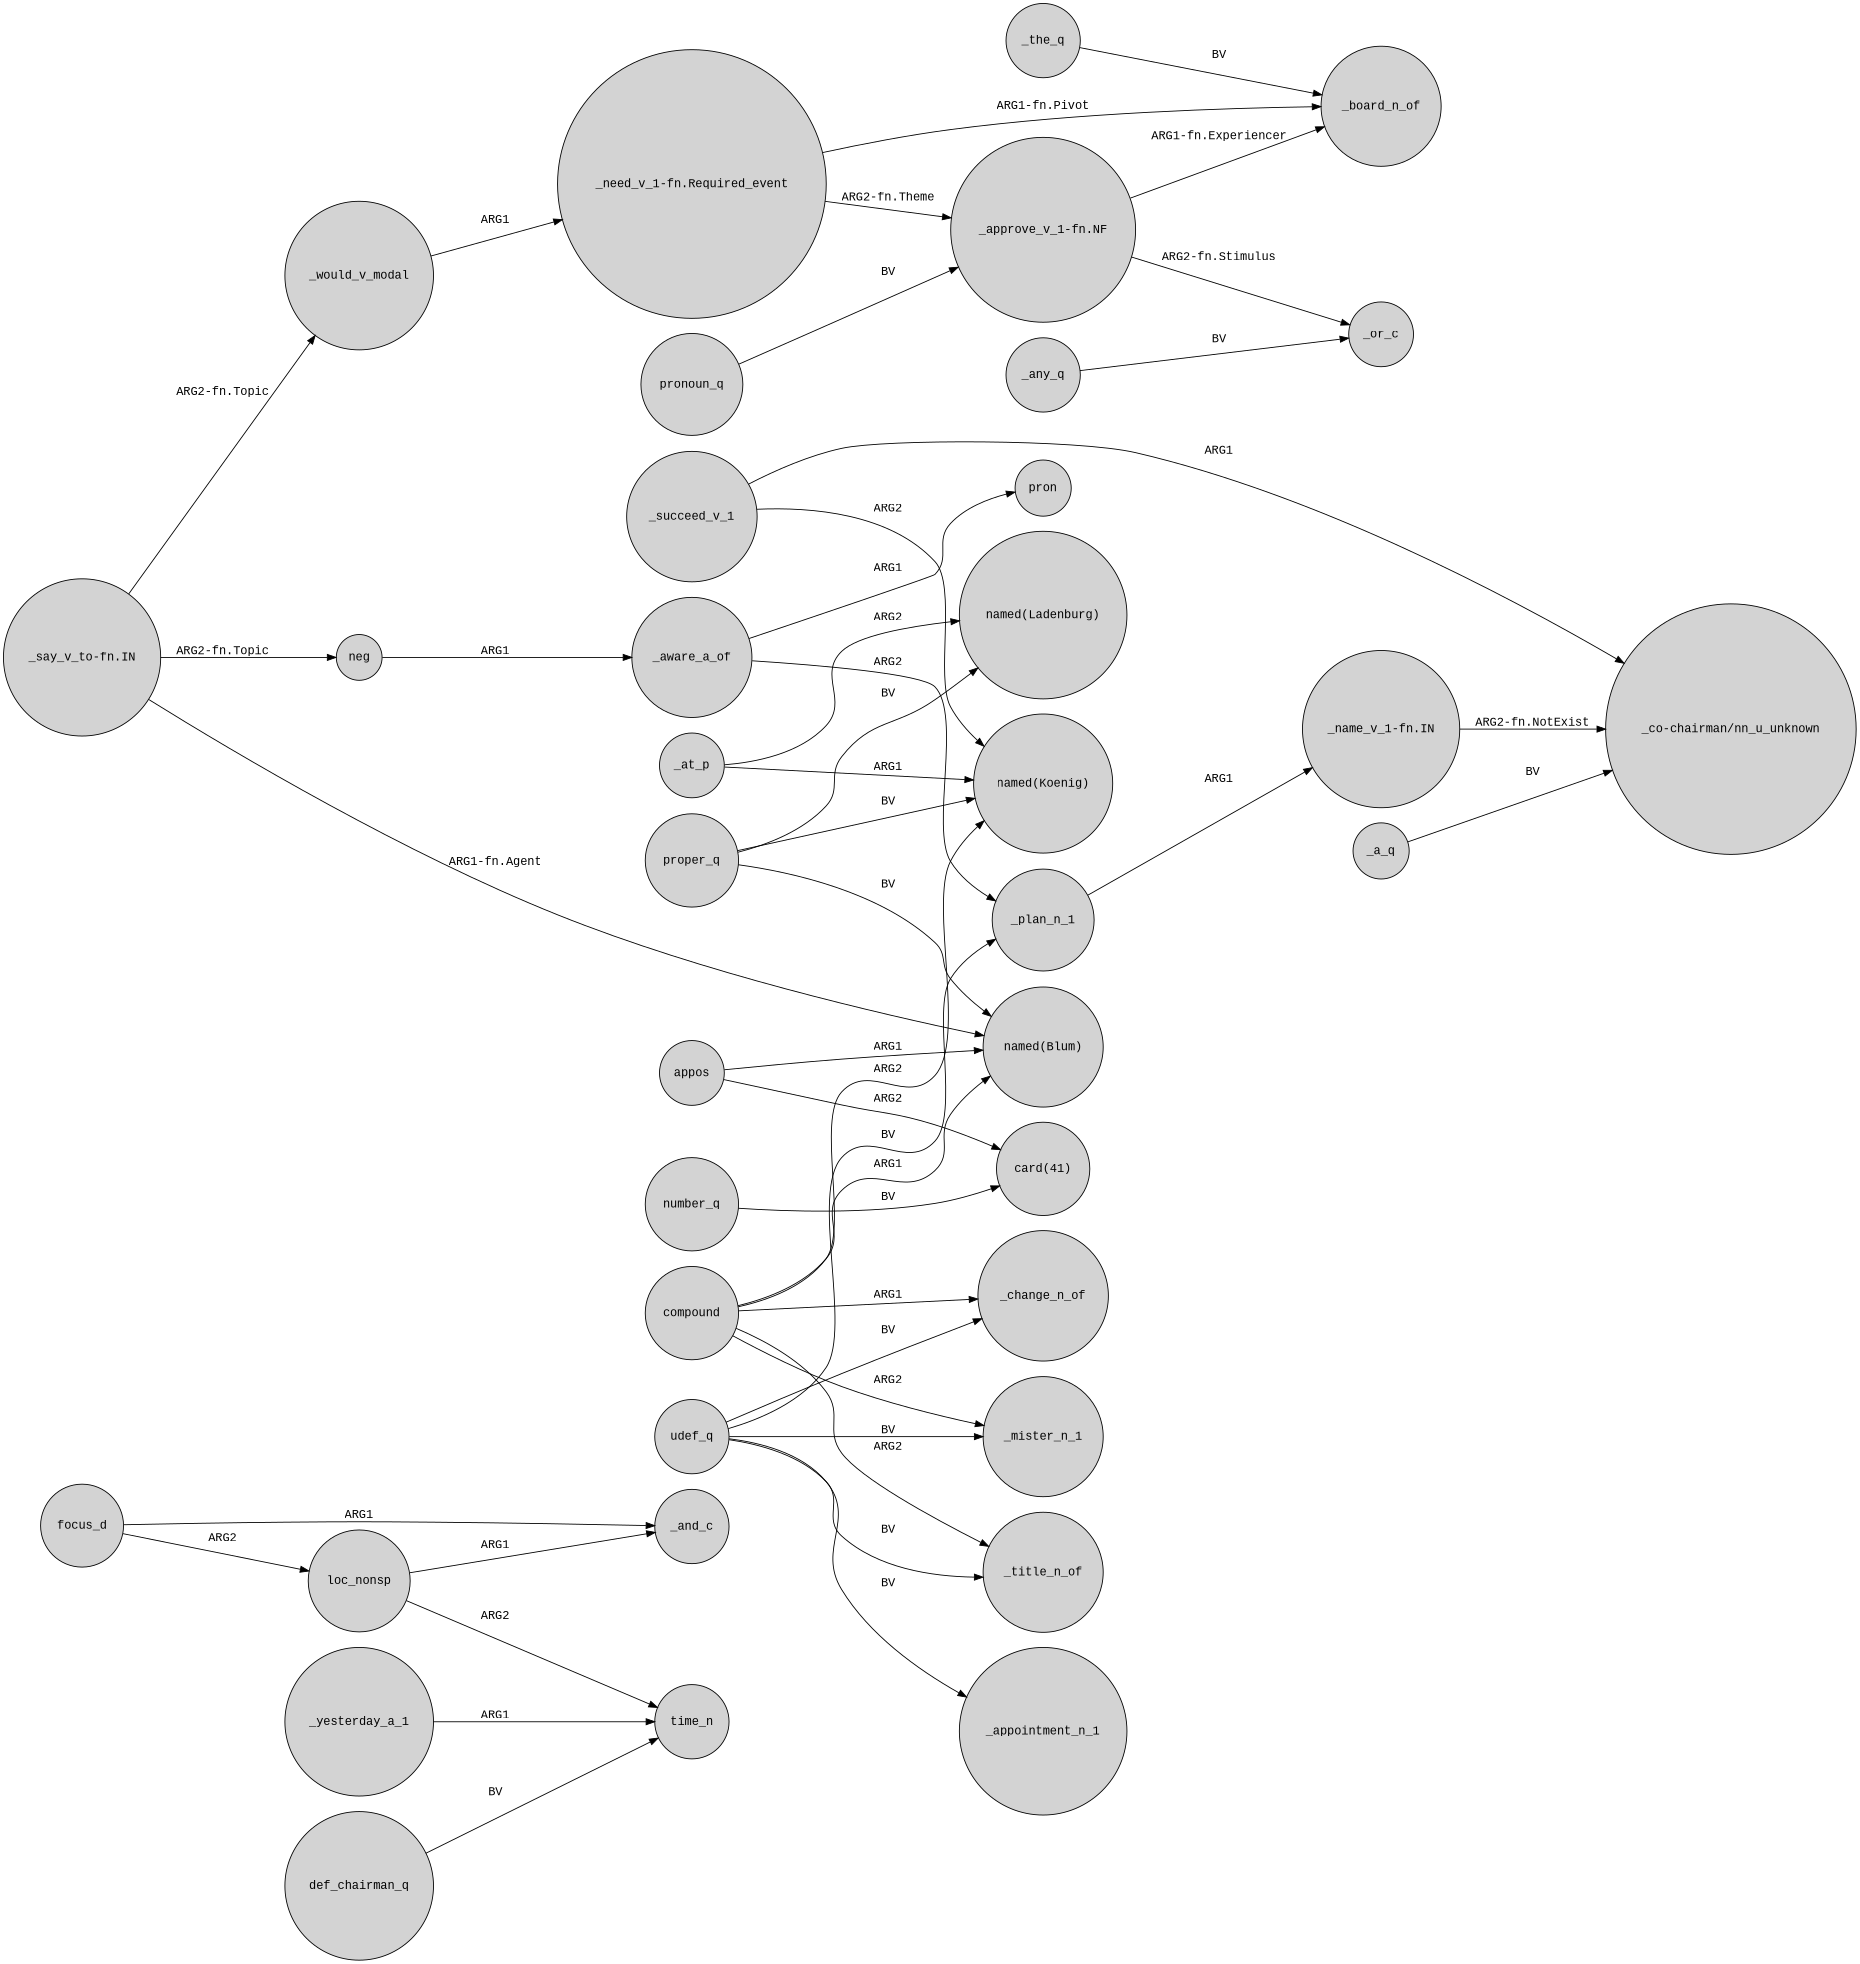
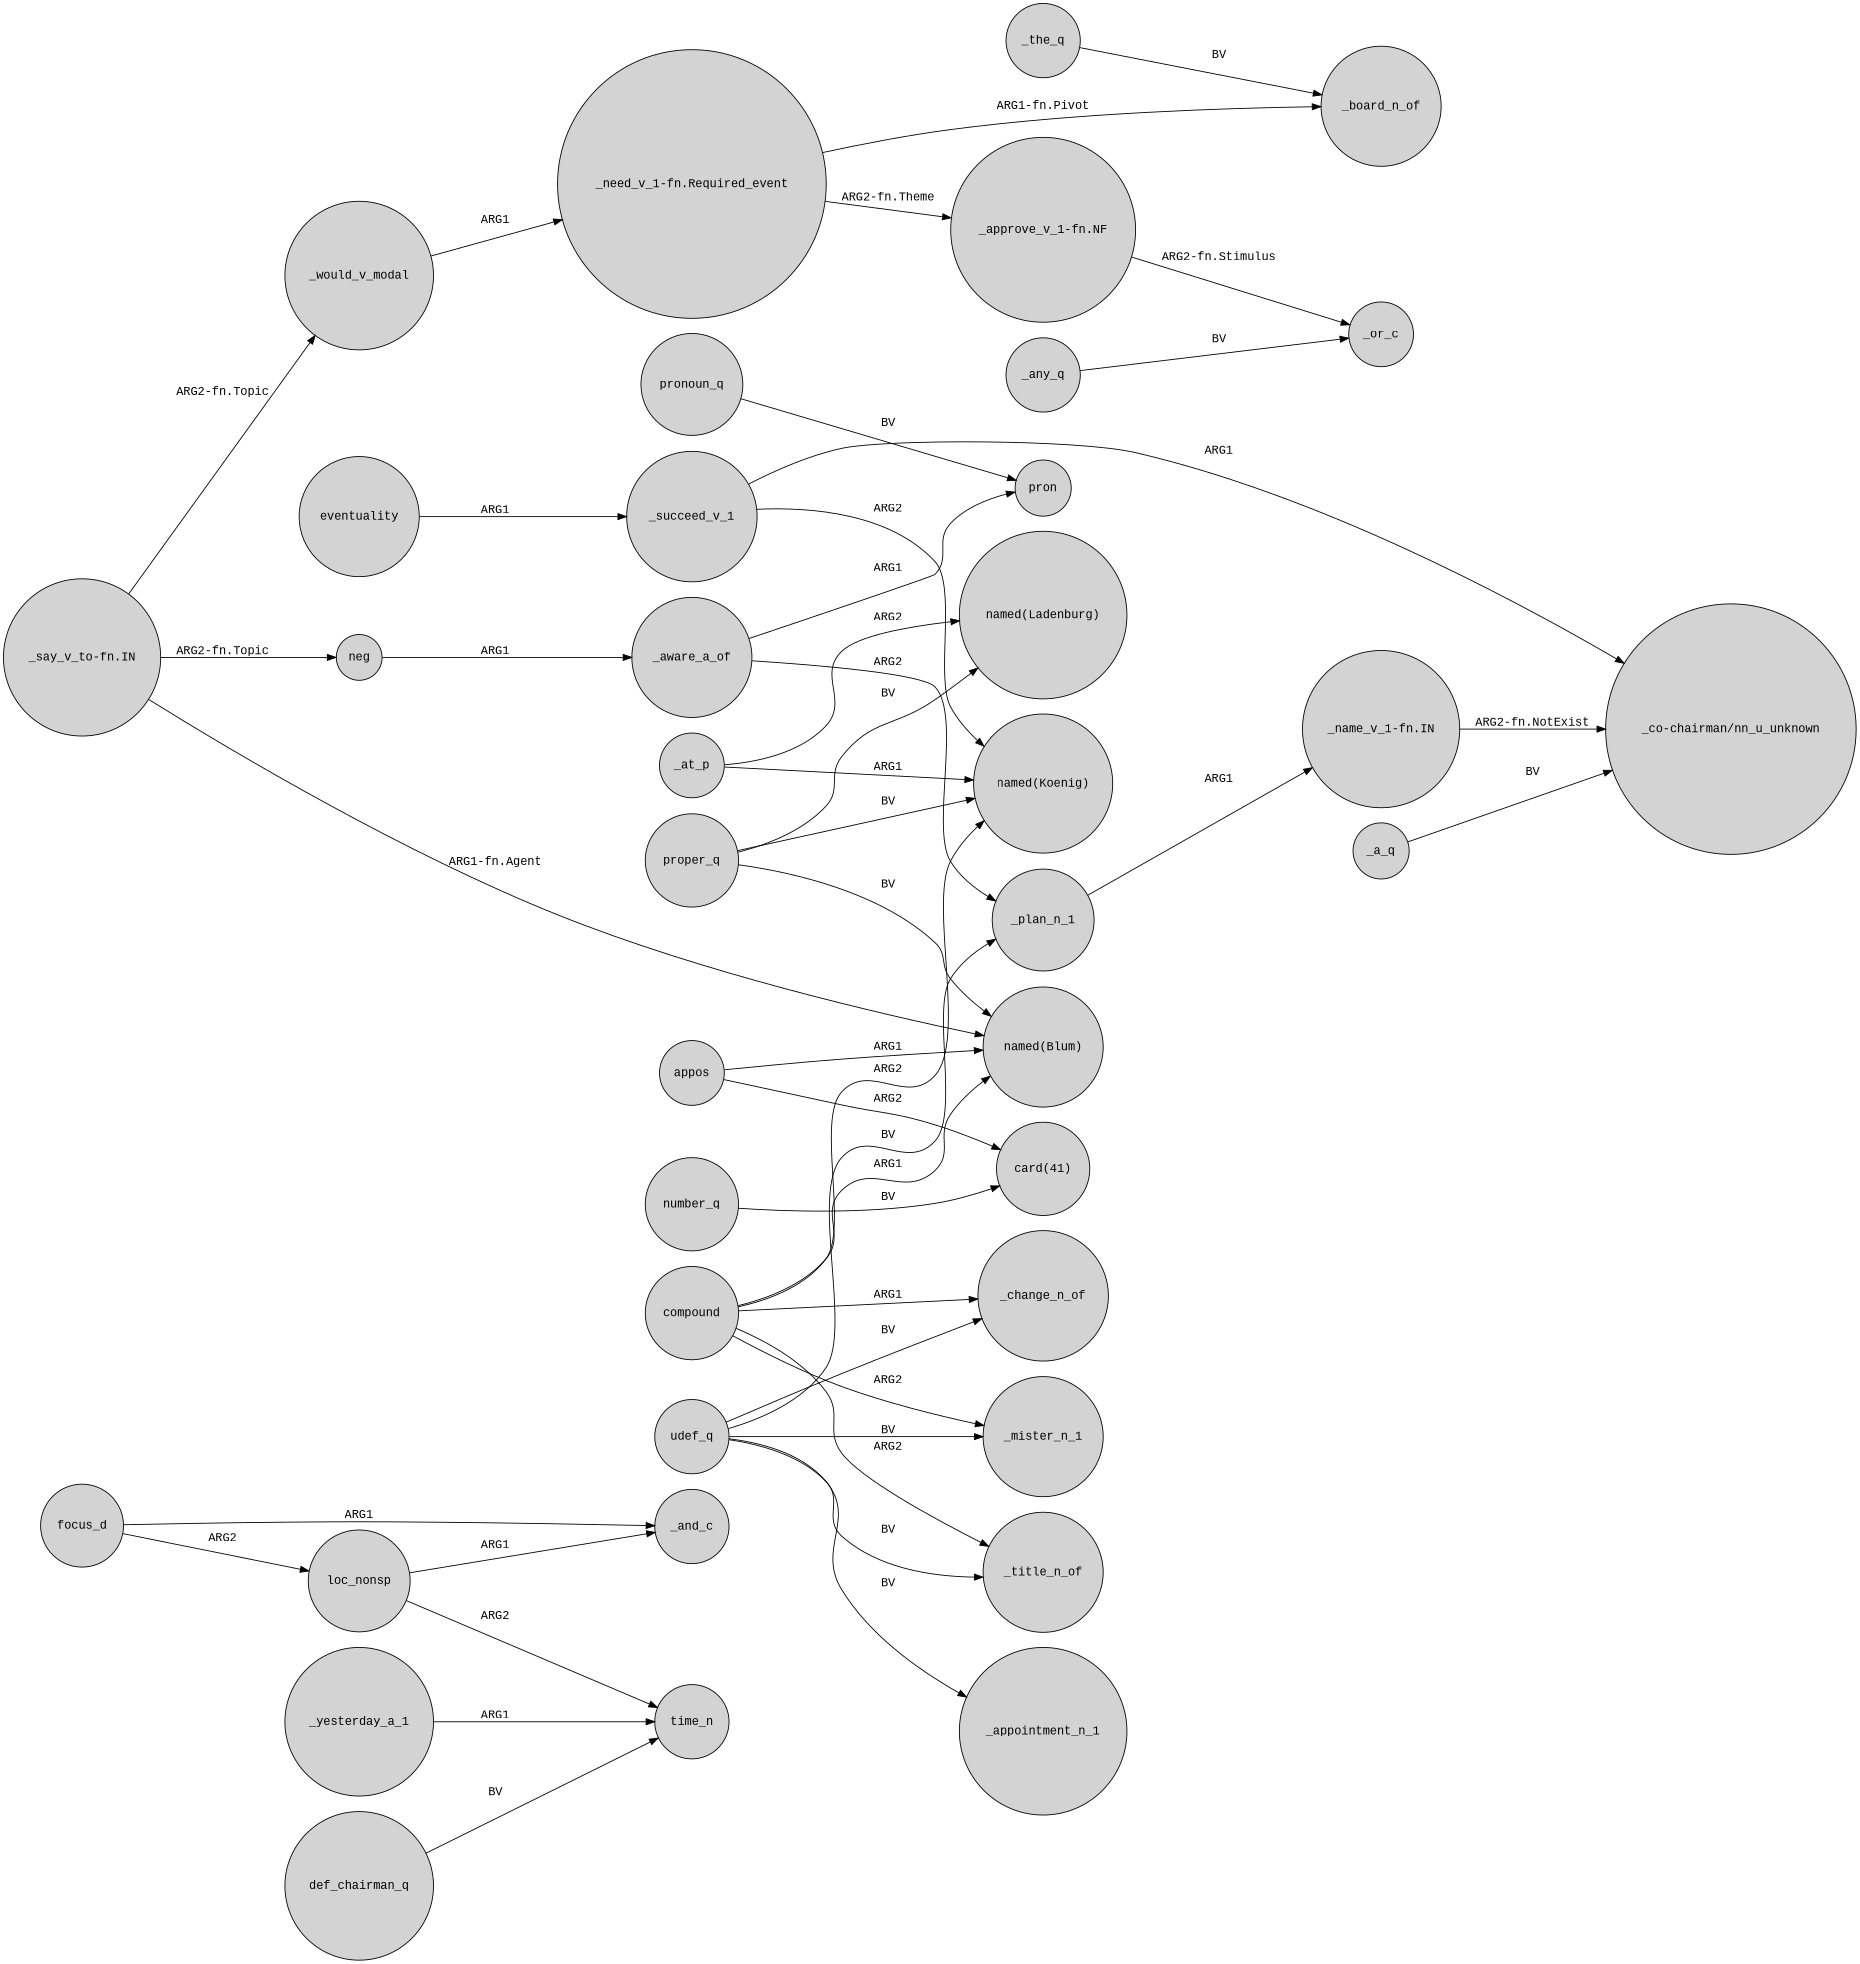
(1223, 164) -> none
(845, 318) -> (874, 438)
none -> (359, 517)
